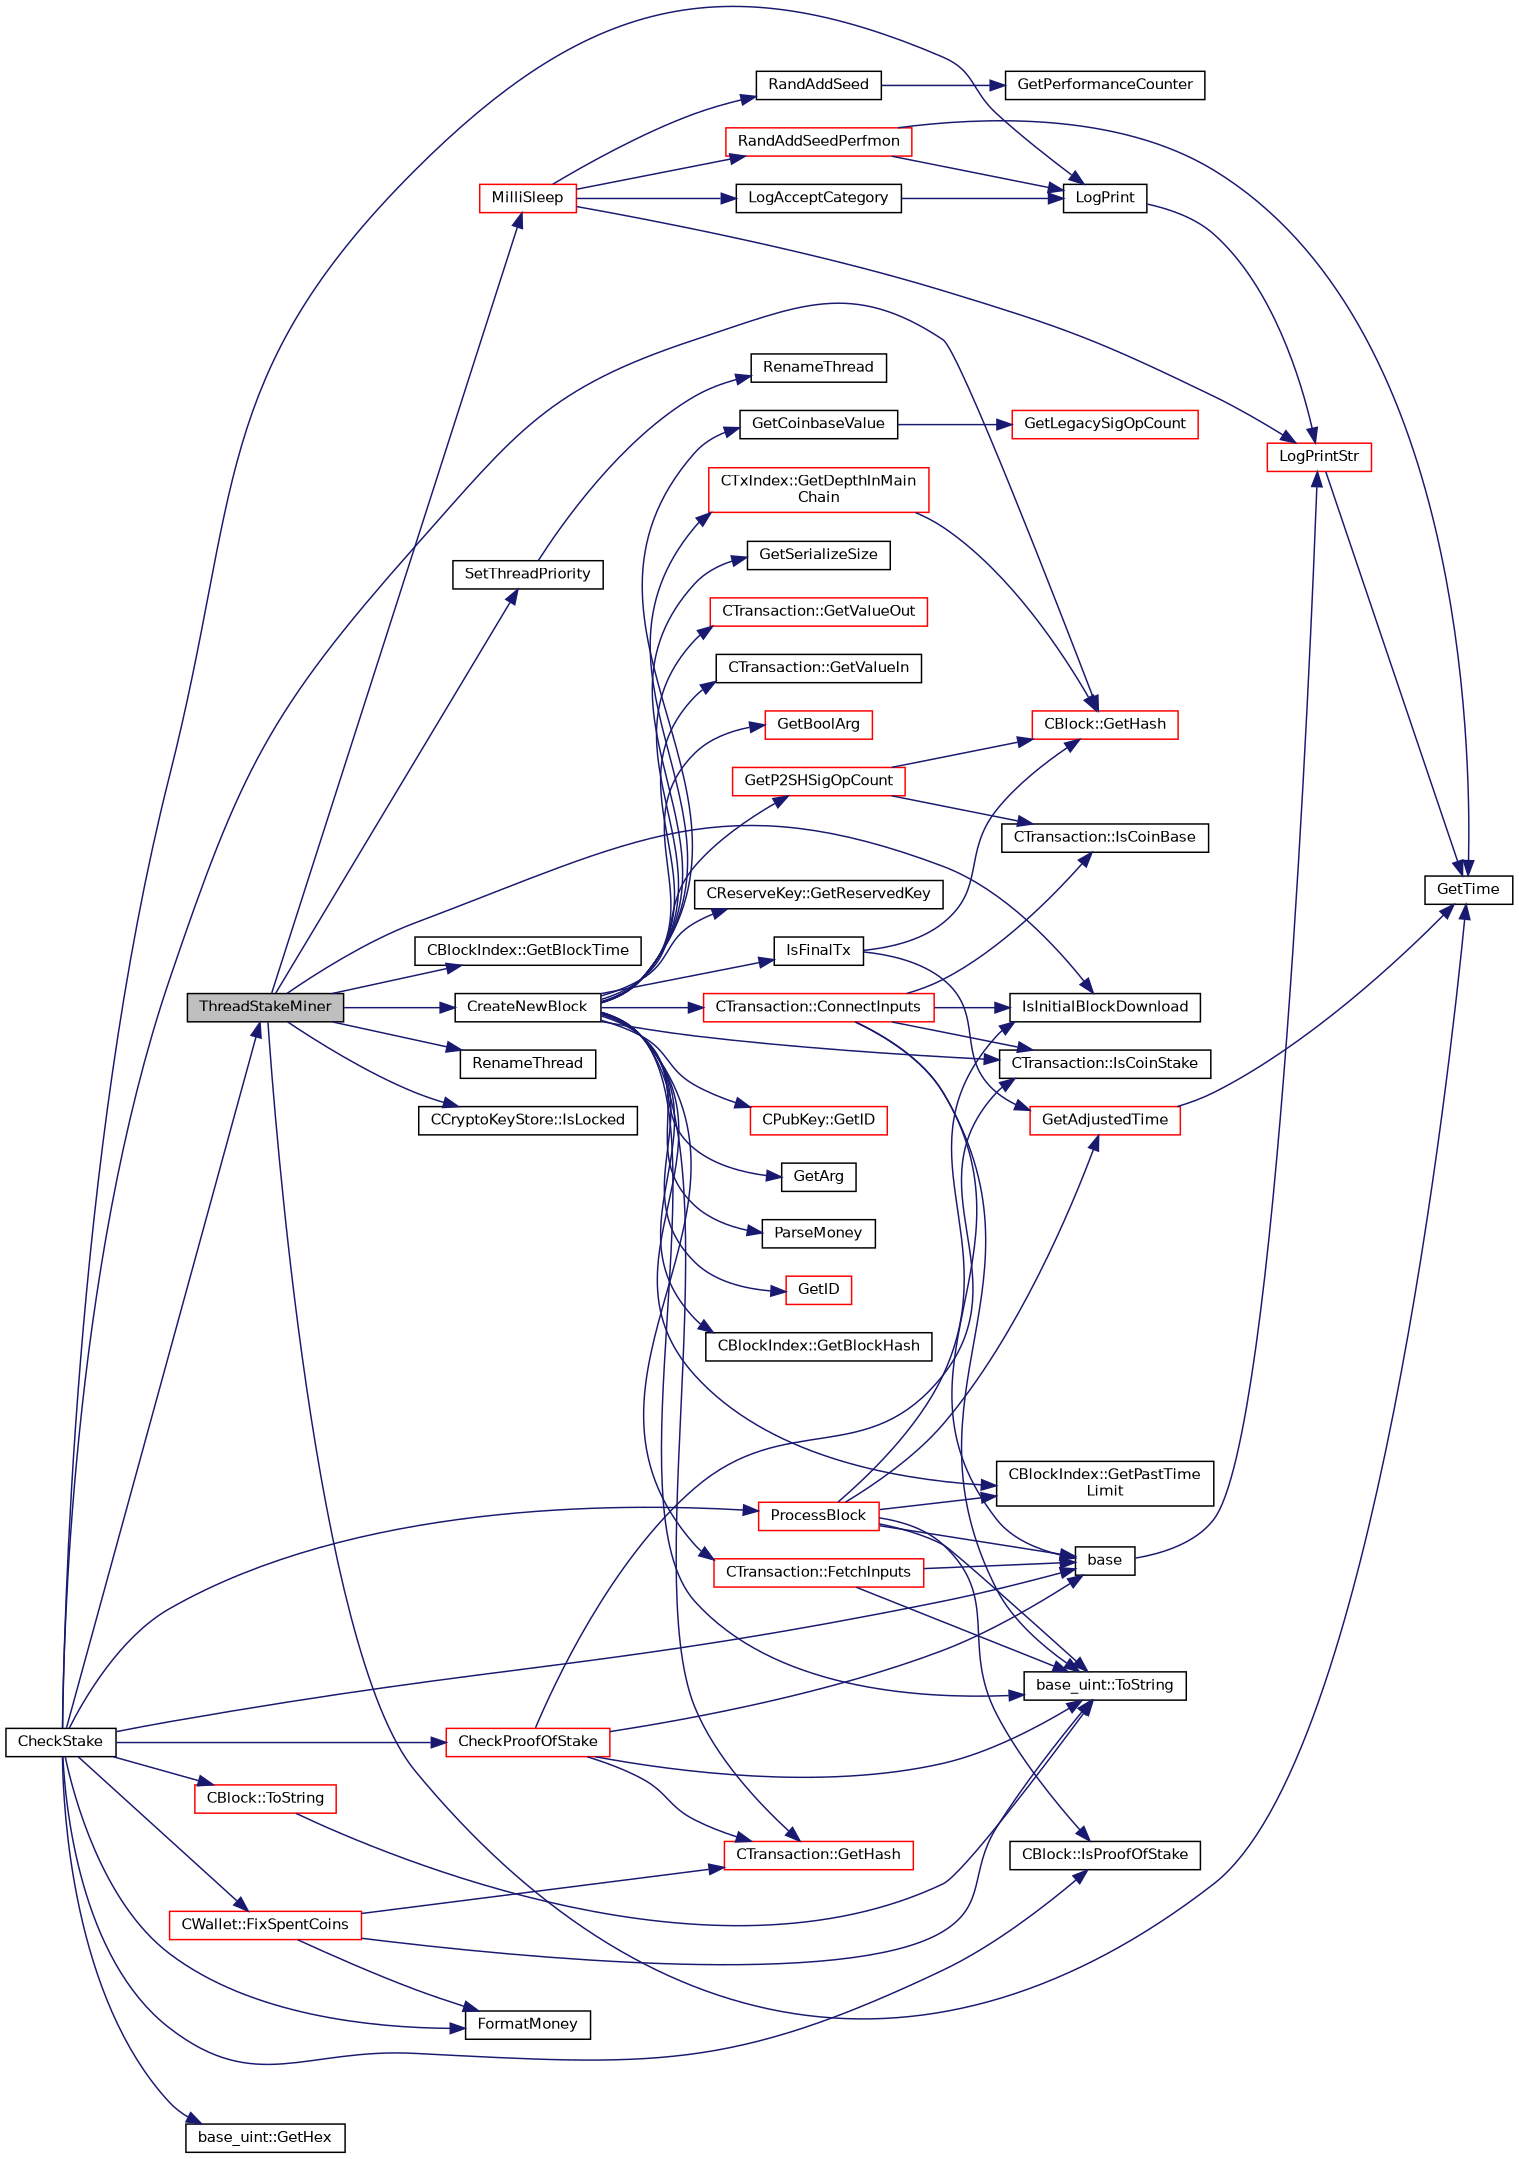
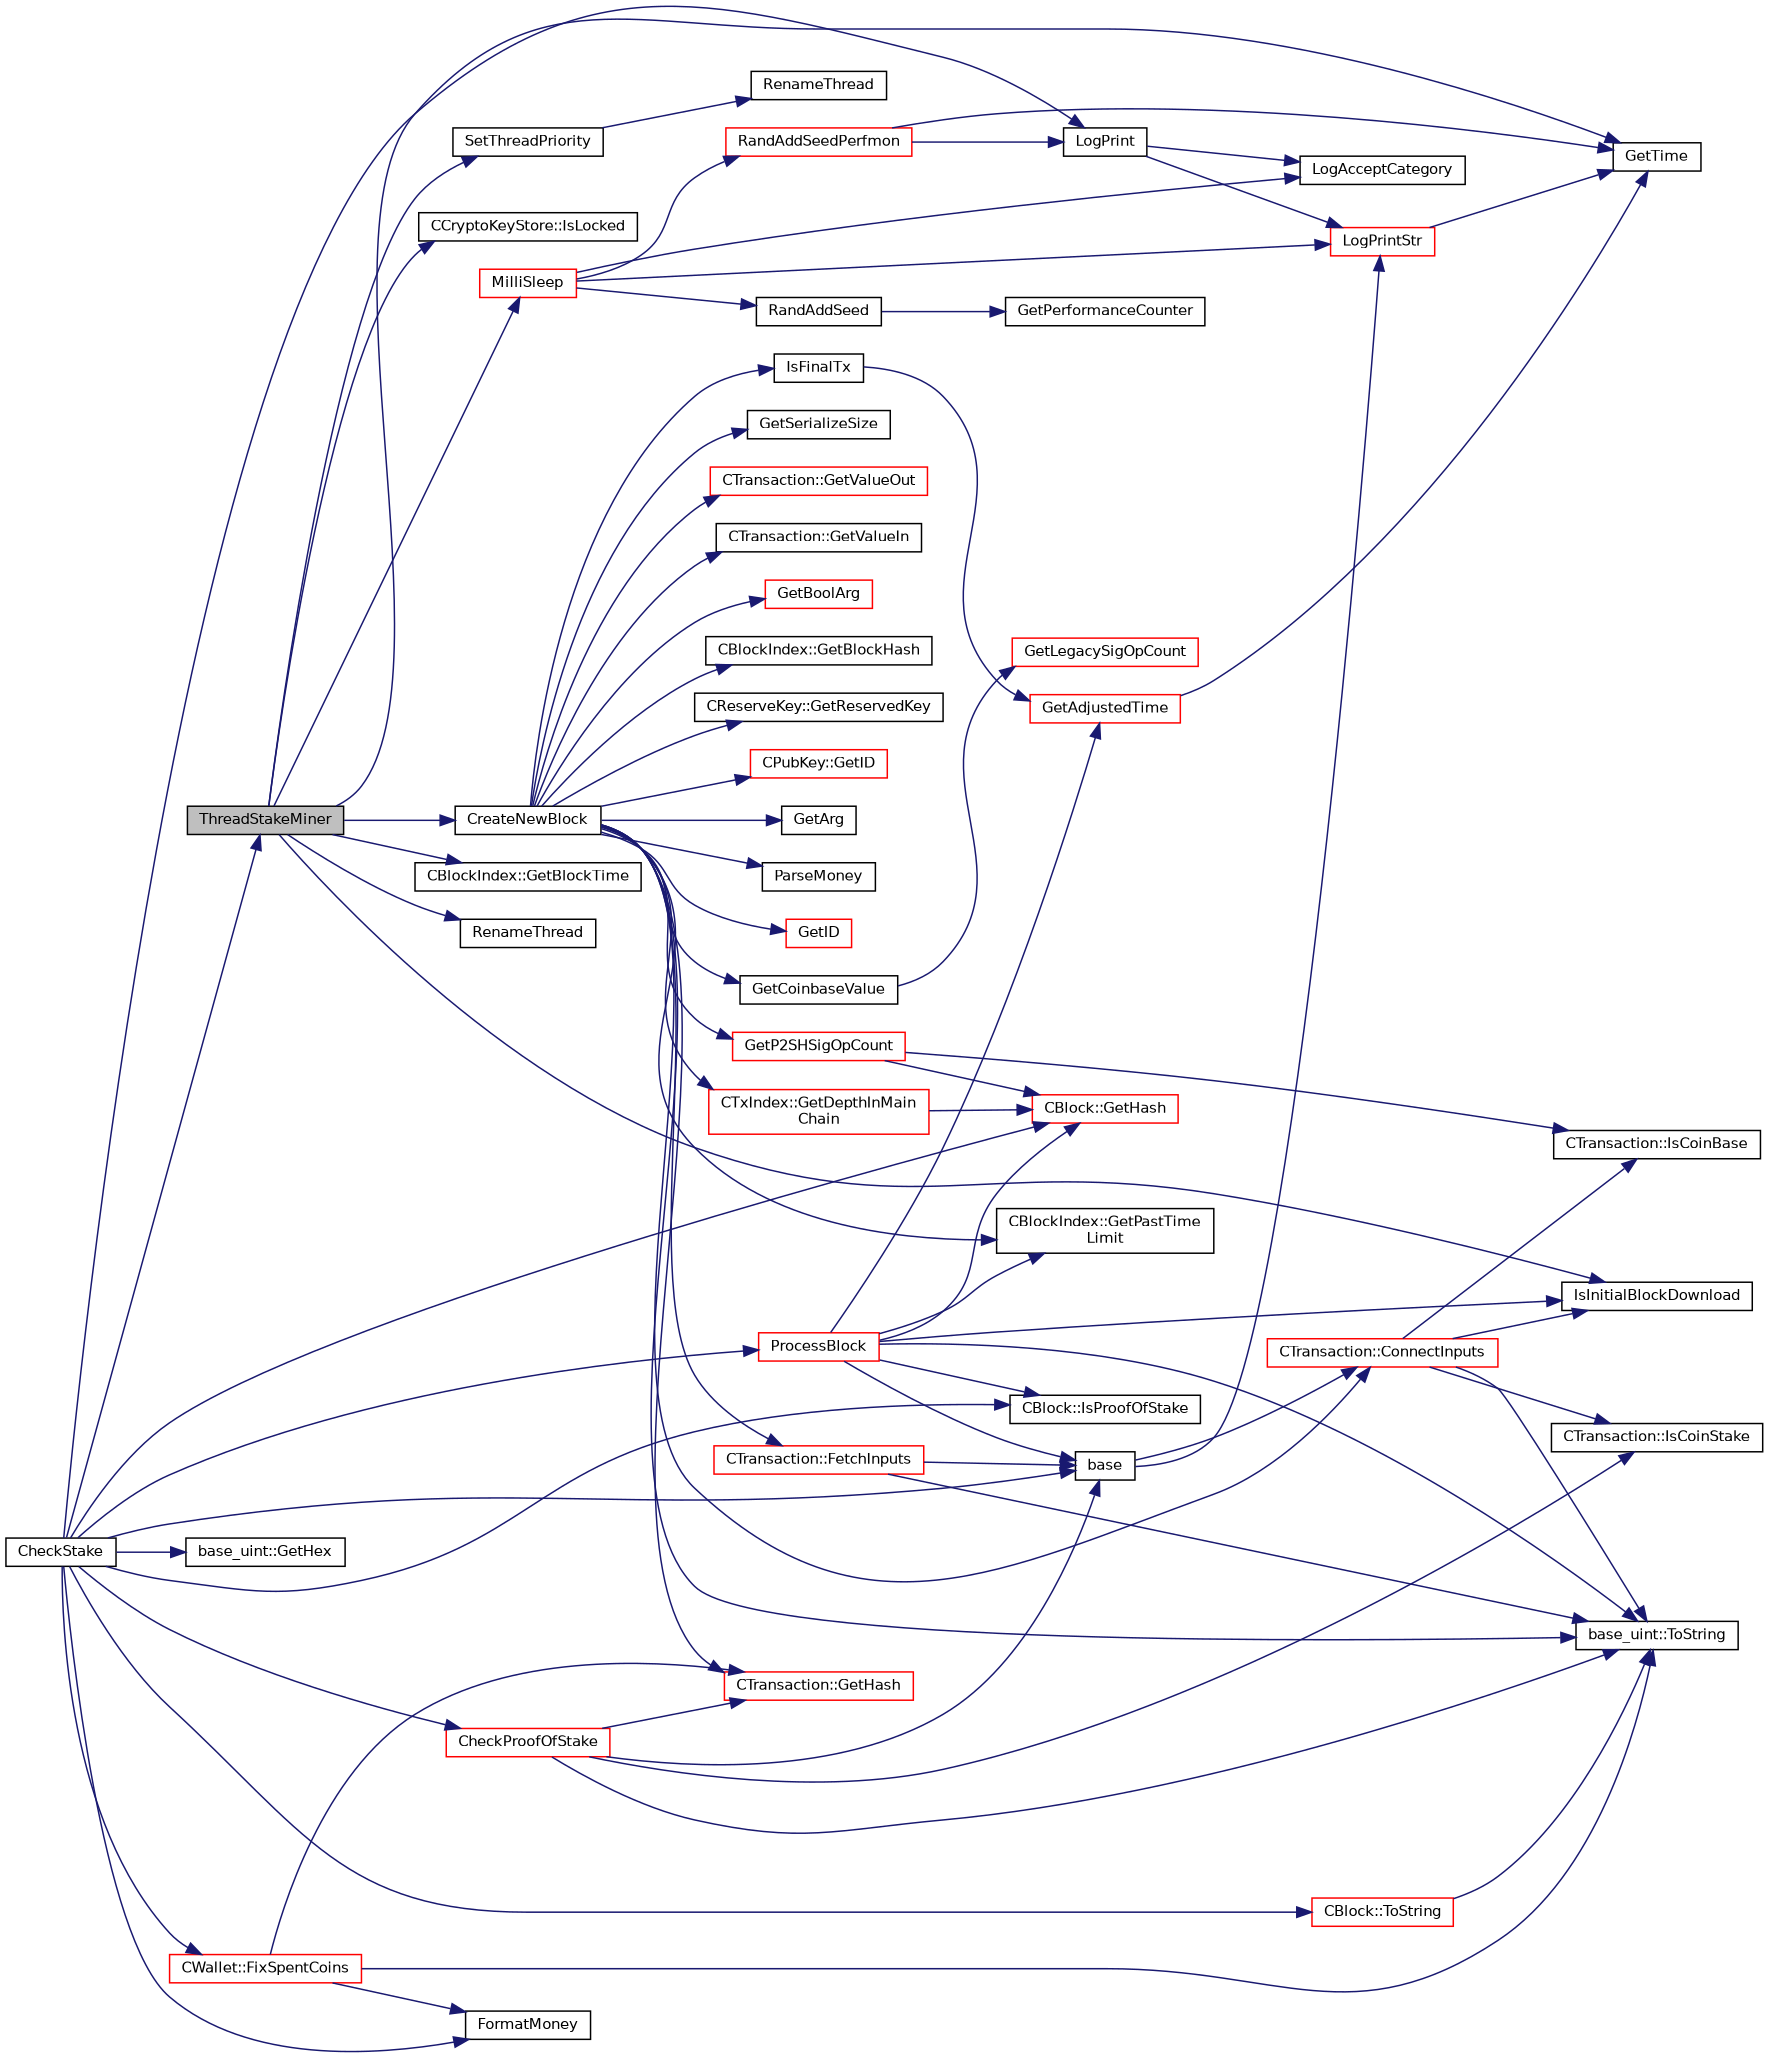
(975, 198) -> (1216, 153)
(974, 864) -> (974, 1250)
(792, 1046) -> none
(975, 1225) -> (1243, 1426)
